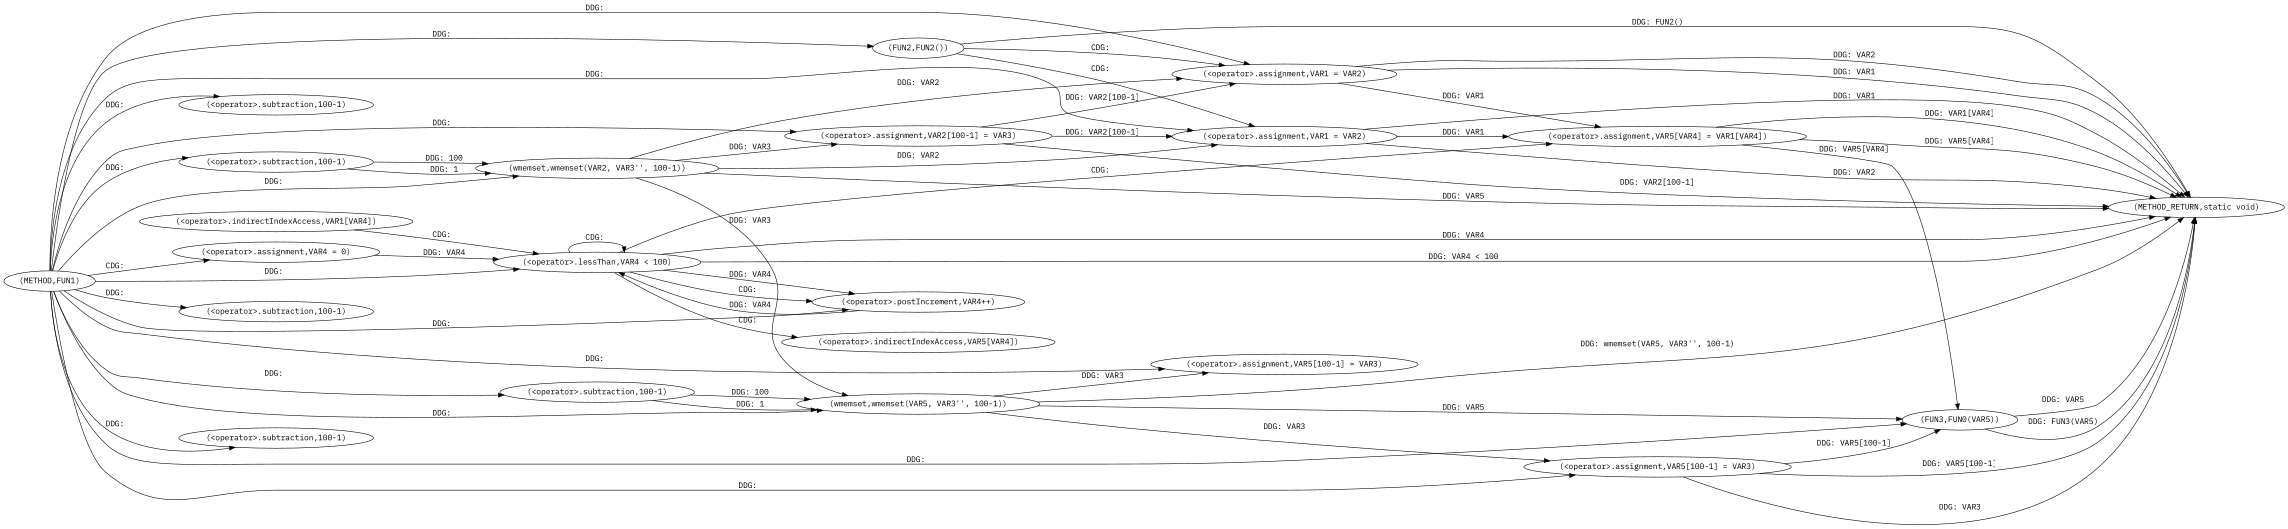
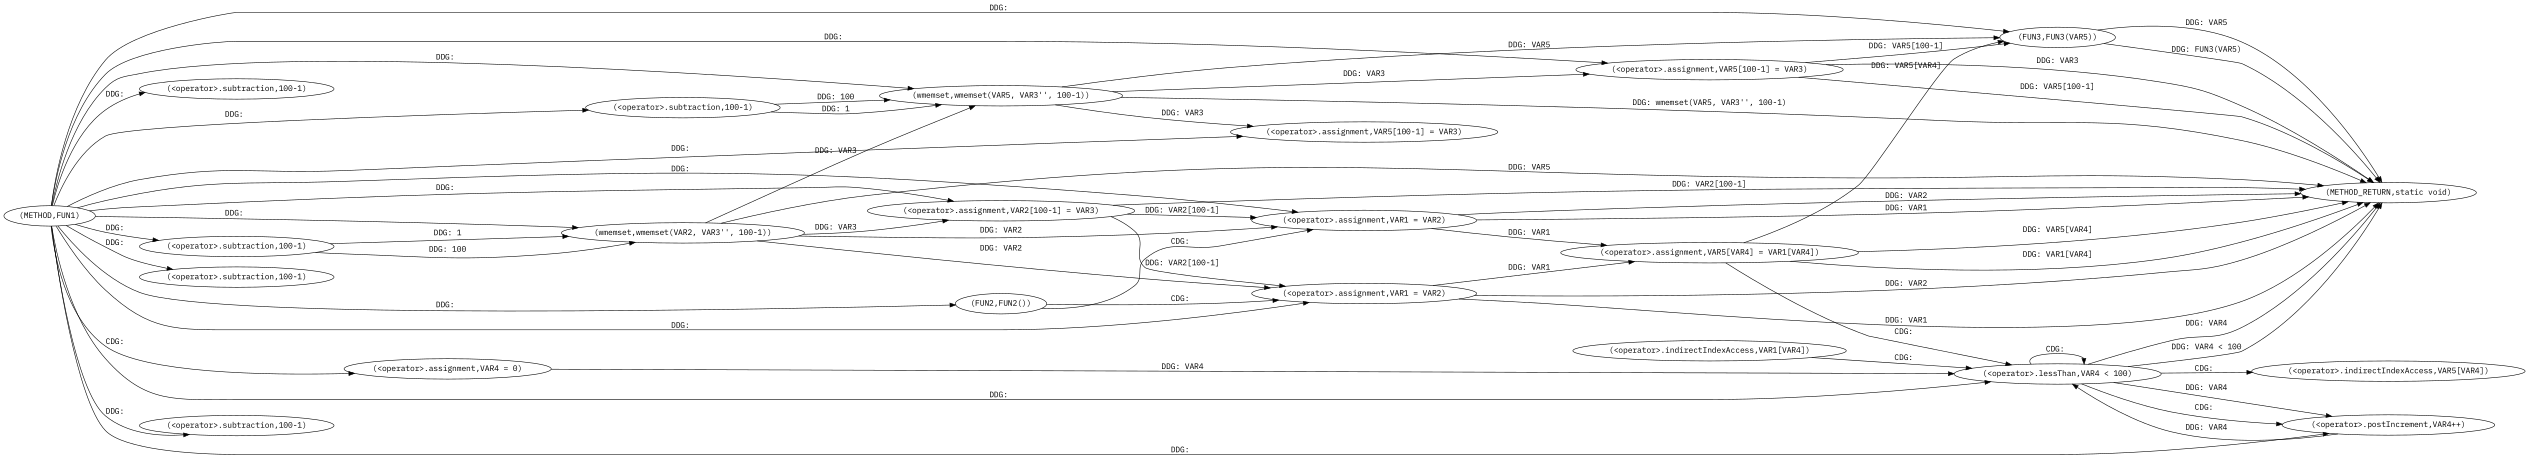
(1608, 27) -> none
(1079, 179) -> (1859, 332)
(1960, 420) -> (2058, 37)
